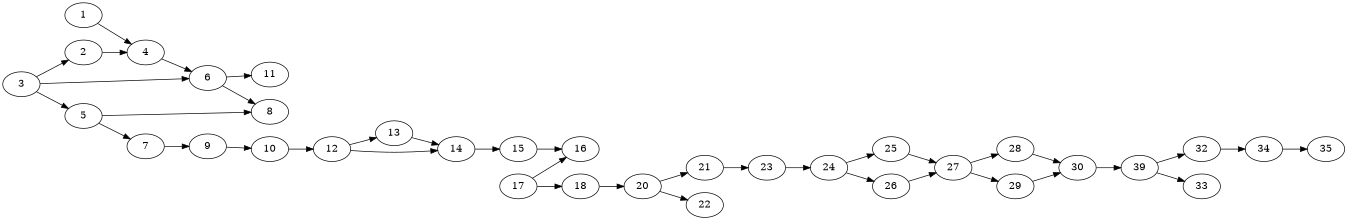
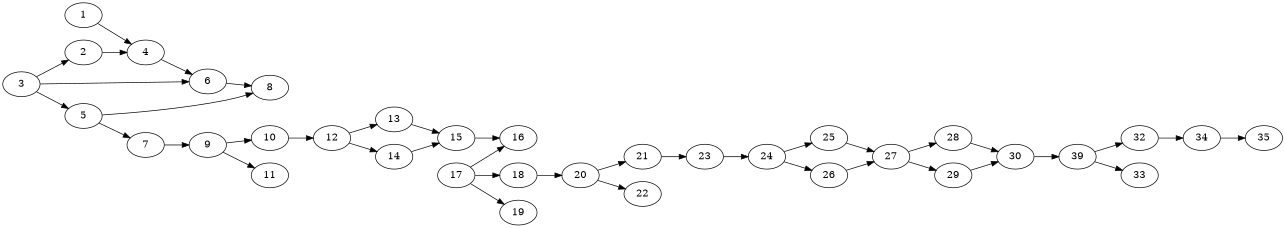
(235, 76) -> (236, 159)
(422, 140) -> (422, 128)
none -> (518, 213)
